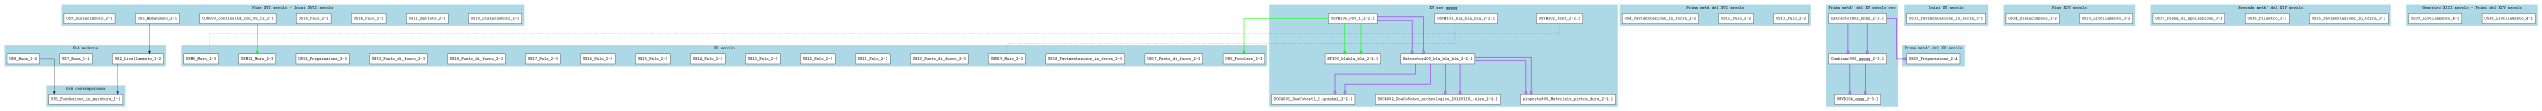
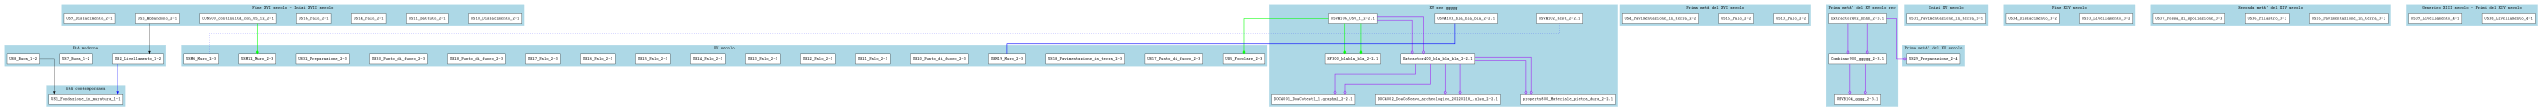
(1272, 44) -> (1272, 44)
